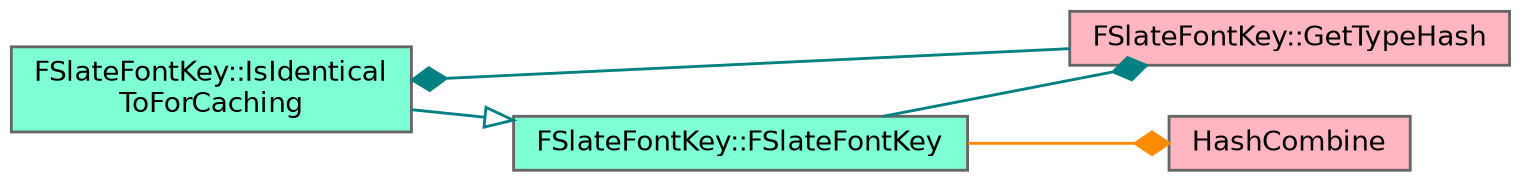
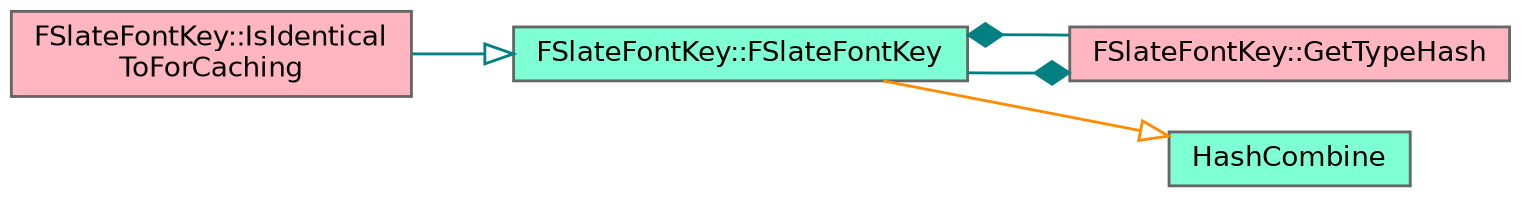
(758, 63) -> (1036, 35)
(211, 89) -> (211, 54)
(1051, 143) -> (1012, 106)
(1290, 143) -> (1290, 159)
